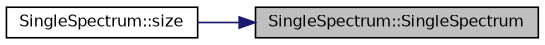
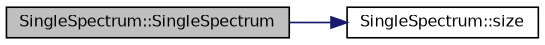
(218, 22) -> (310, 22)
